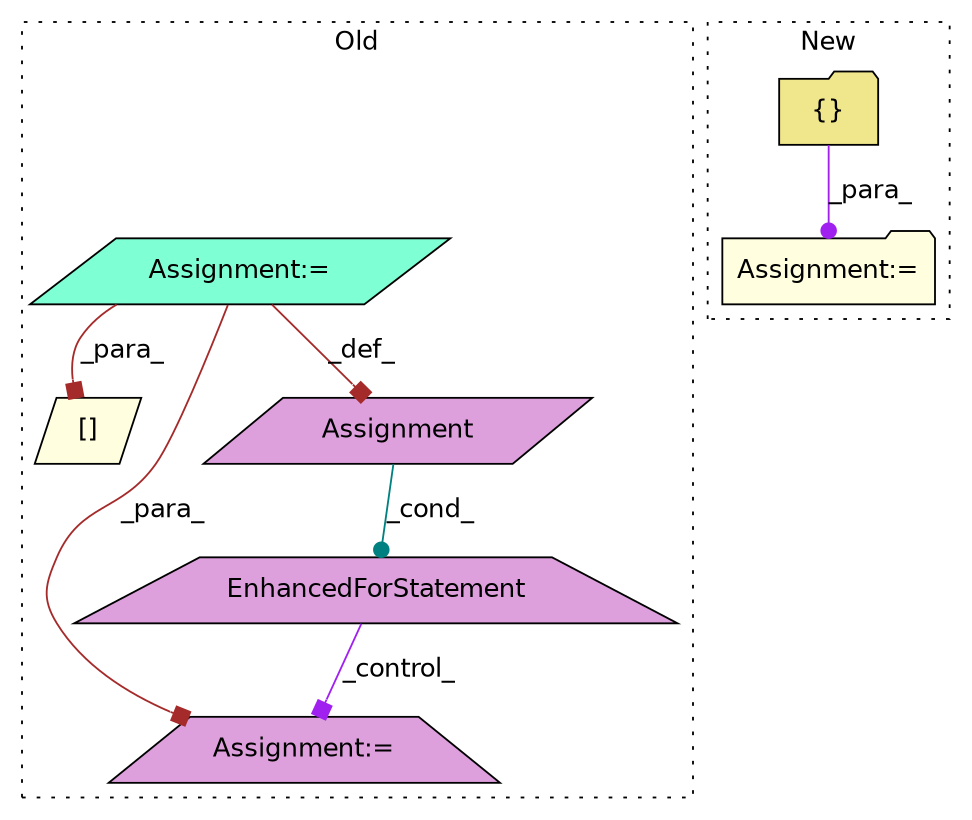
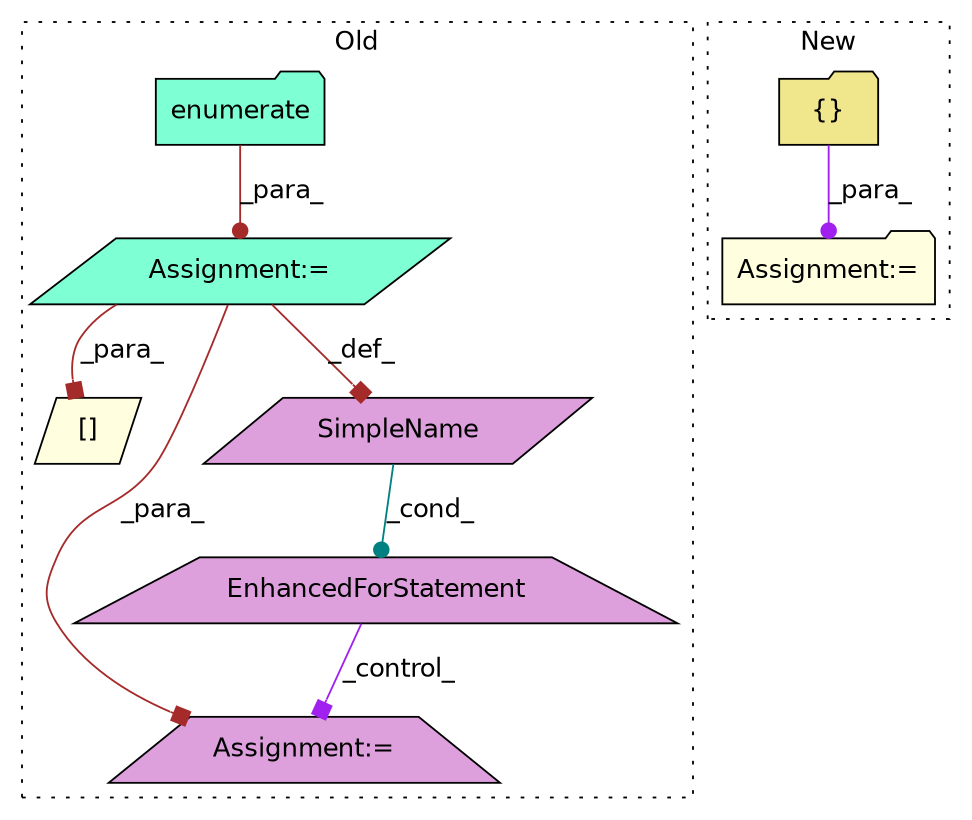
none -> (240, 112)
(398, 431) -> (398, 431)
